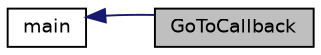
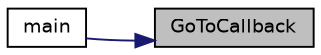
(130, 15) -> (111, 40)
